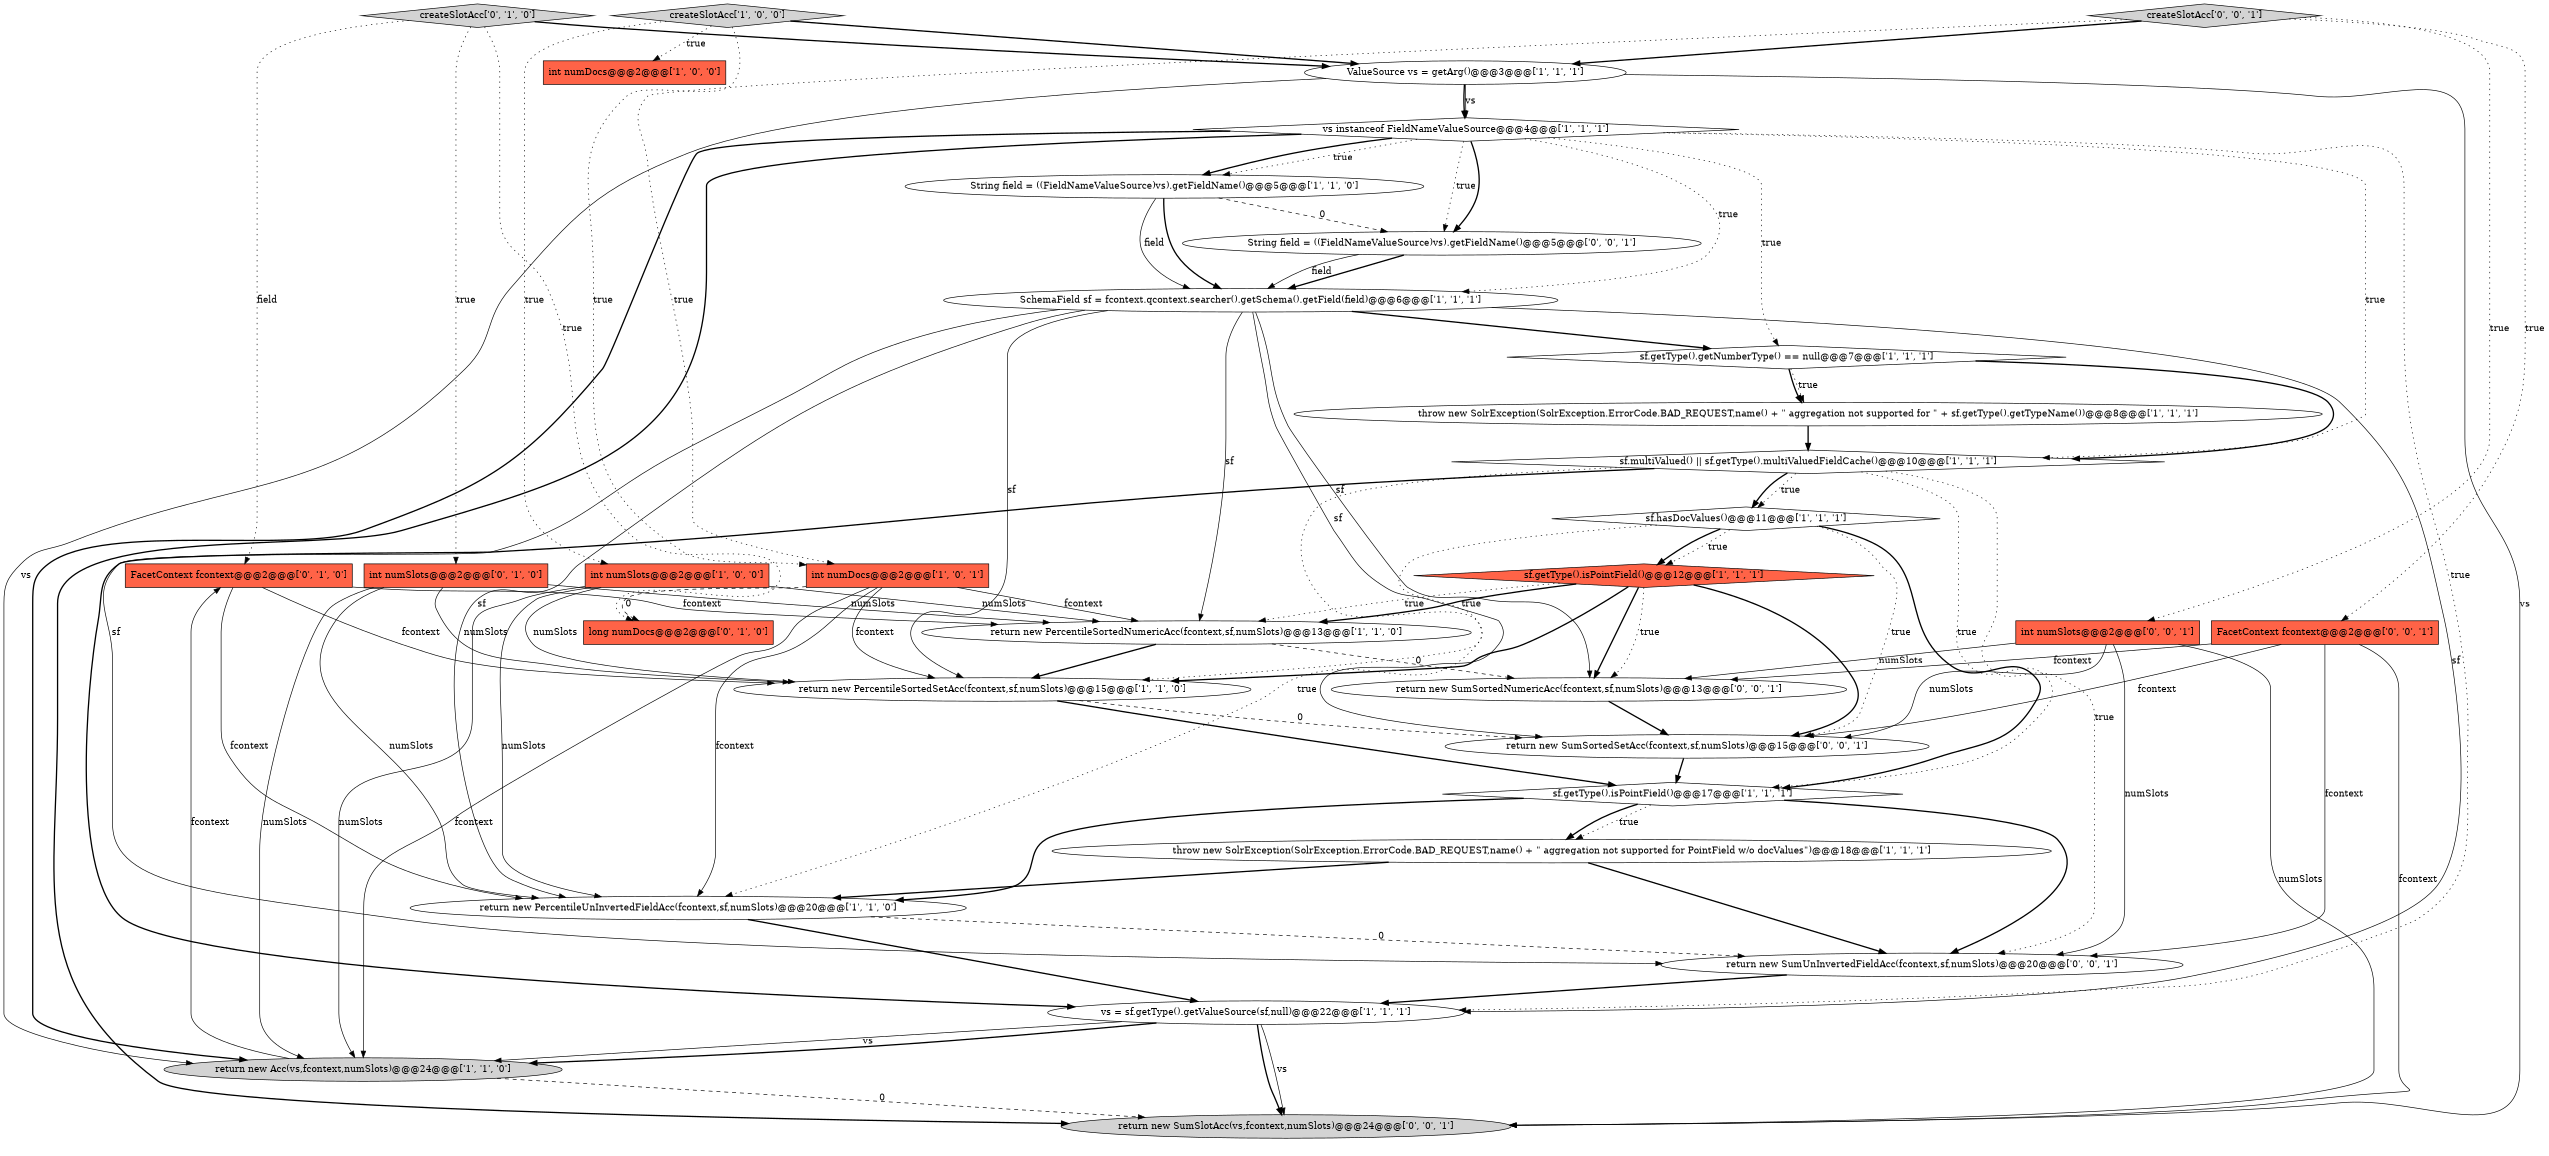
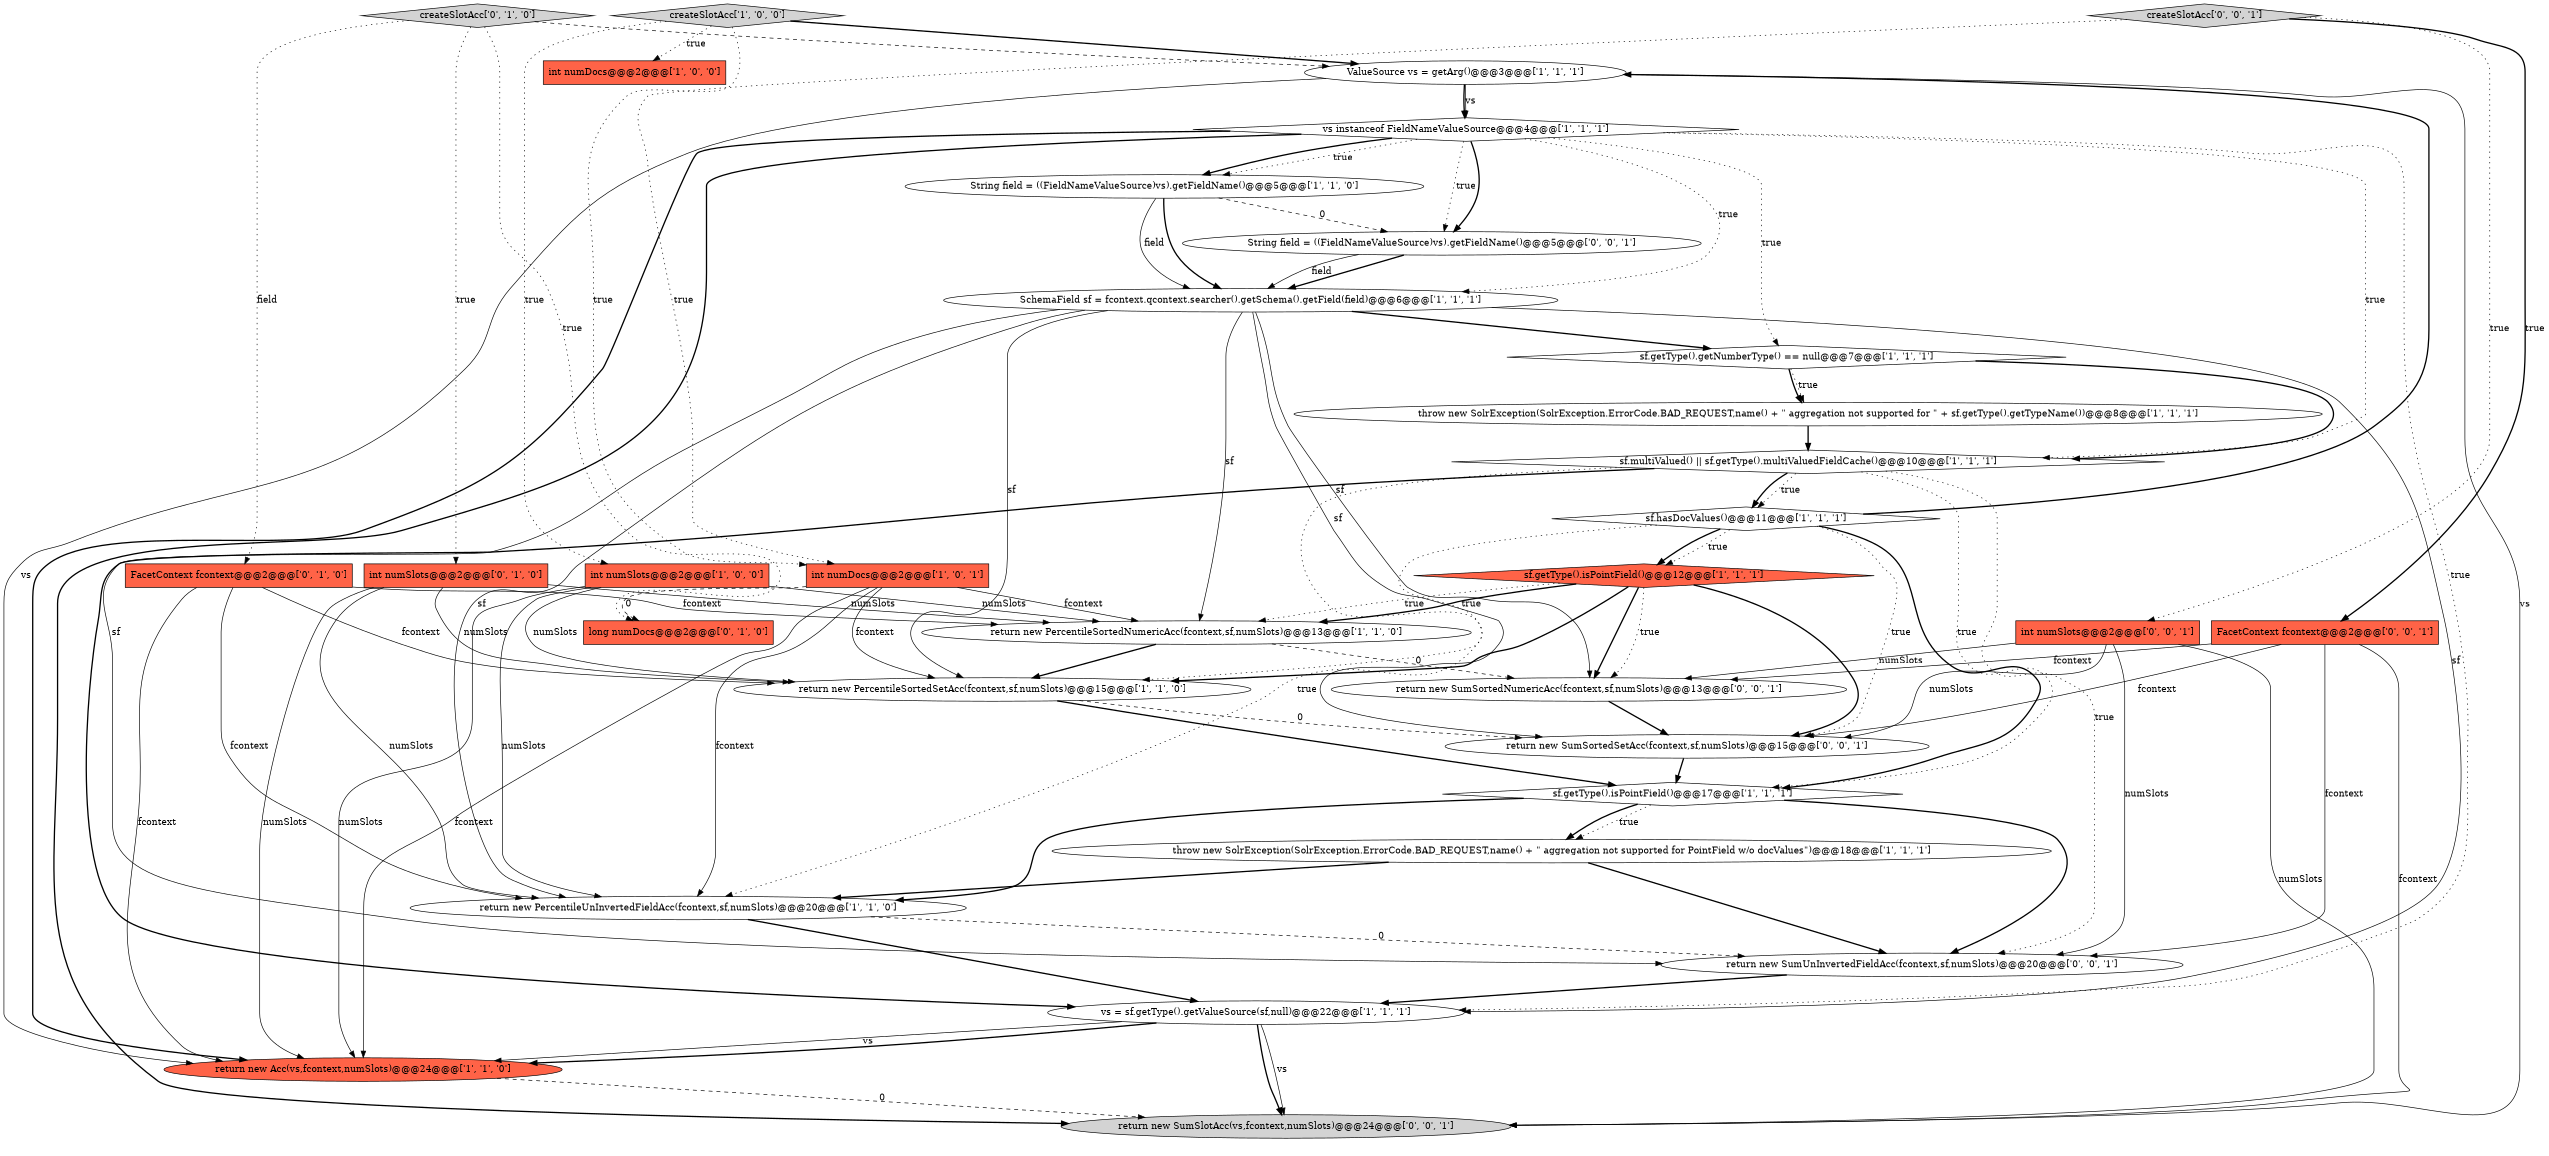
(1861, 42) -> (2429, 147)
(928, 47) -> (928, 47)
(2525, 252) -> (2525, 252)
(191, 855) -> (136, 835)
(363, 1070) -> (363, 1070)
